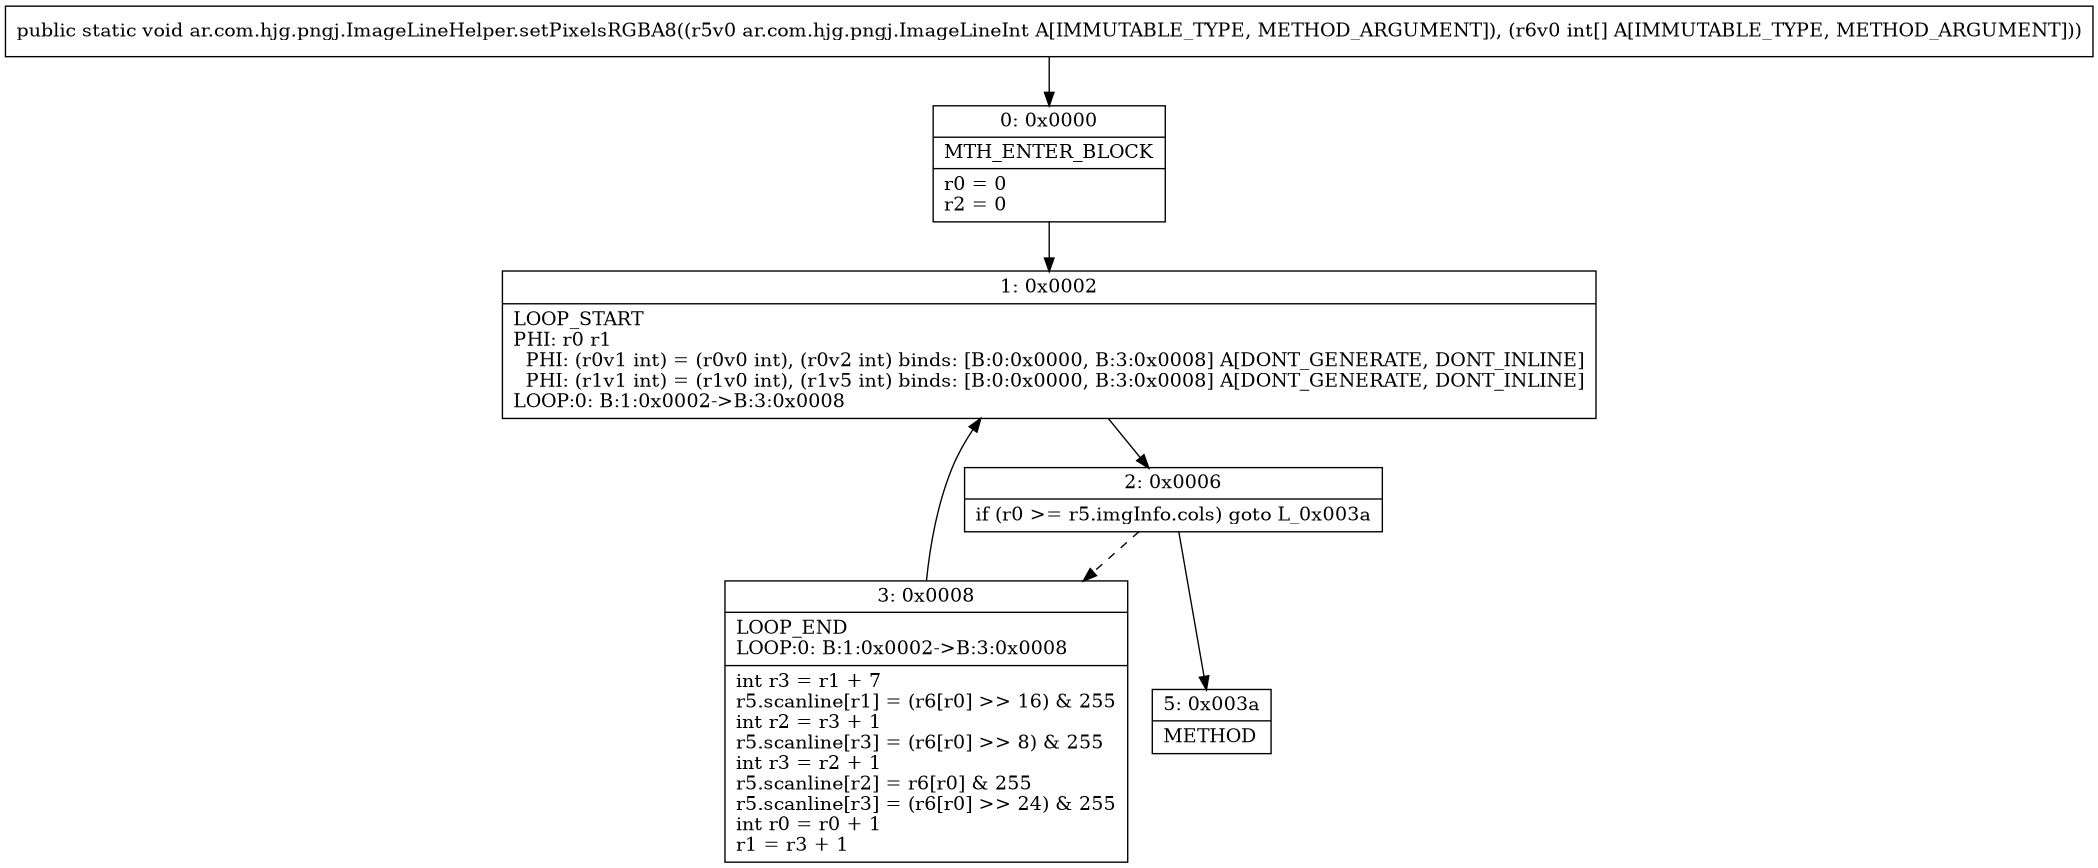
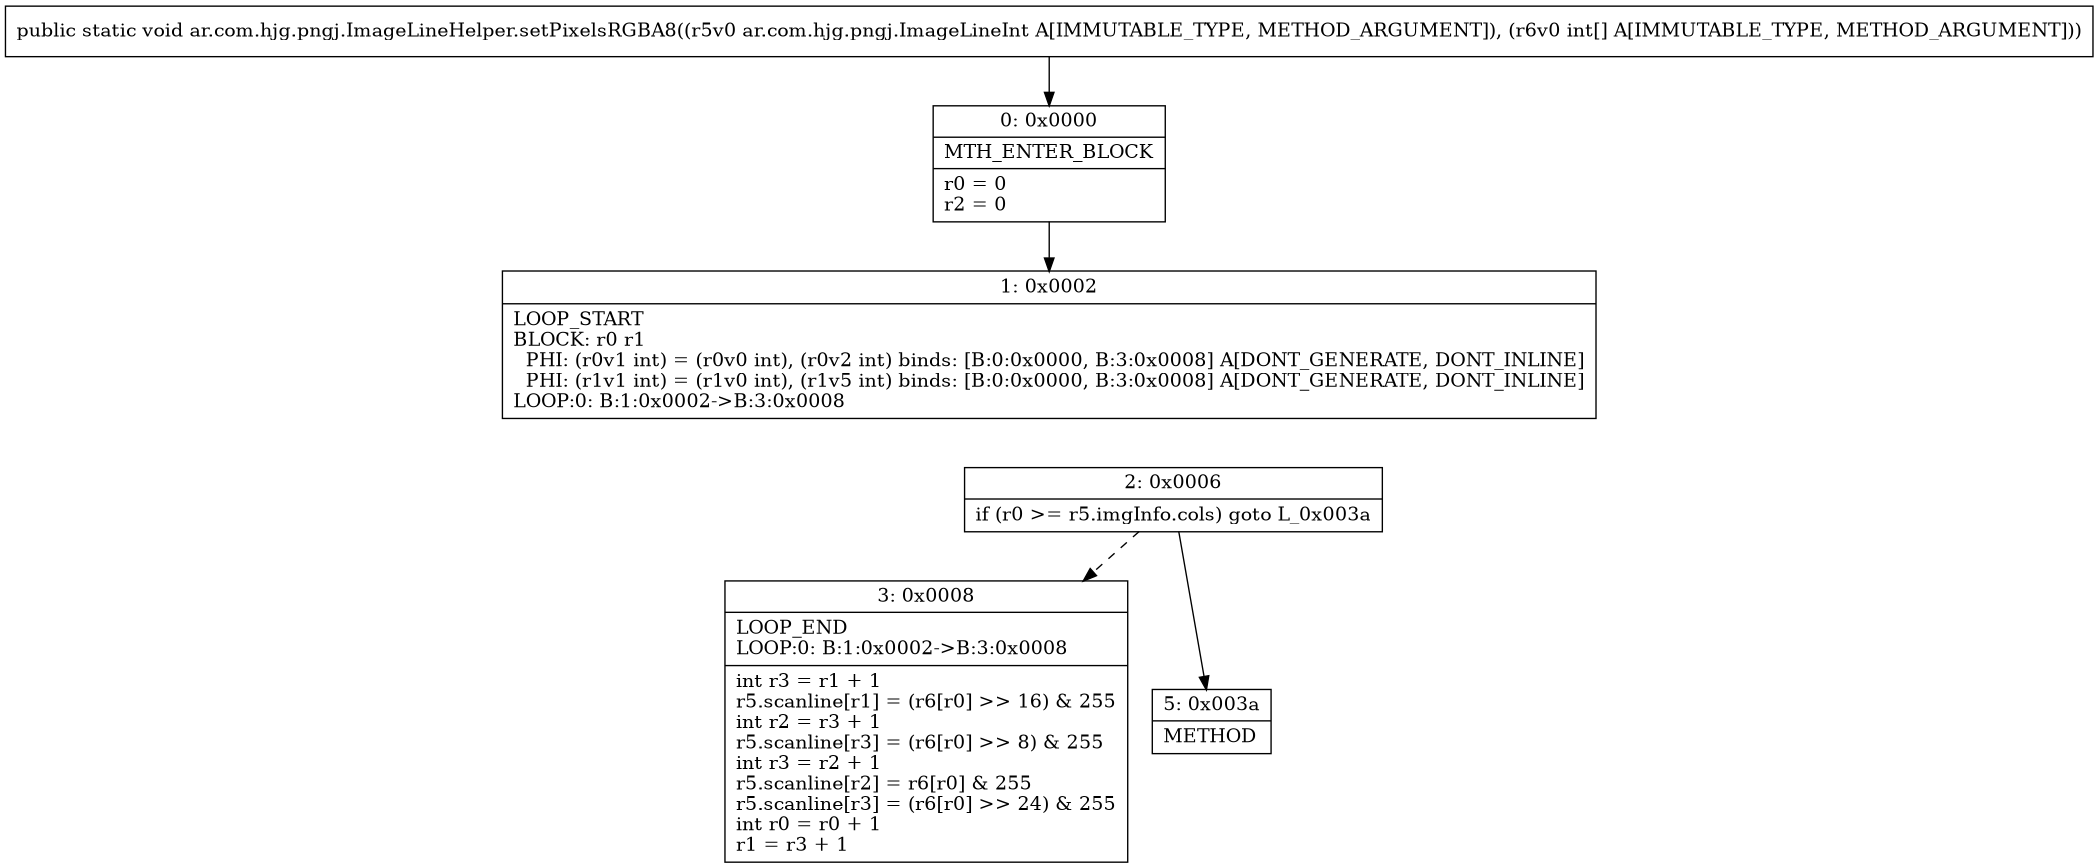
(566, 340) -> (583, 340)
(1124, 438) -> none
(941, 502) -> none
(809, 681) -> (809, 681)
